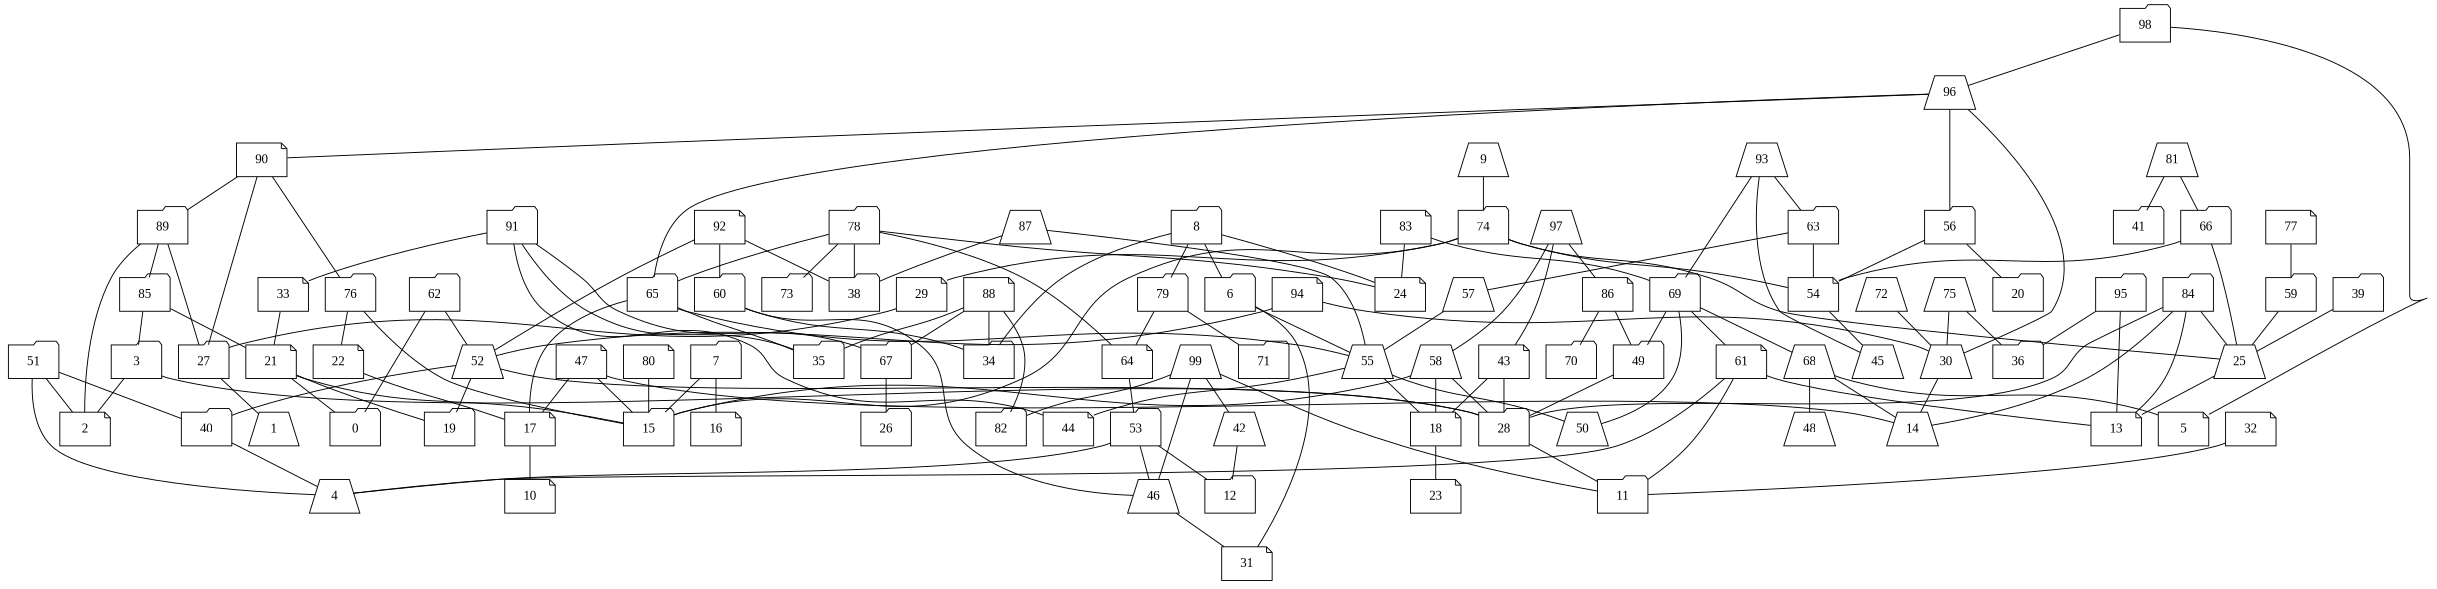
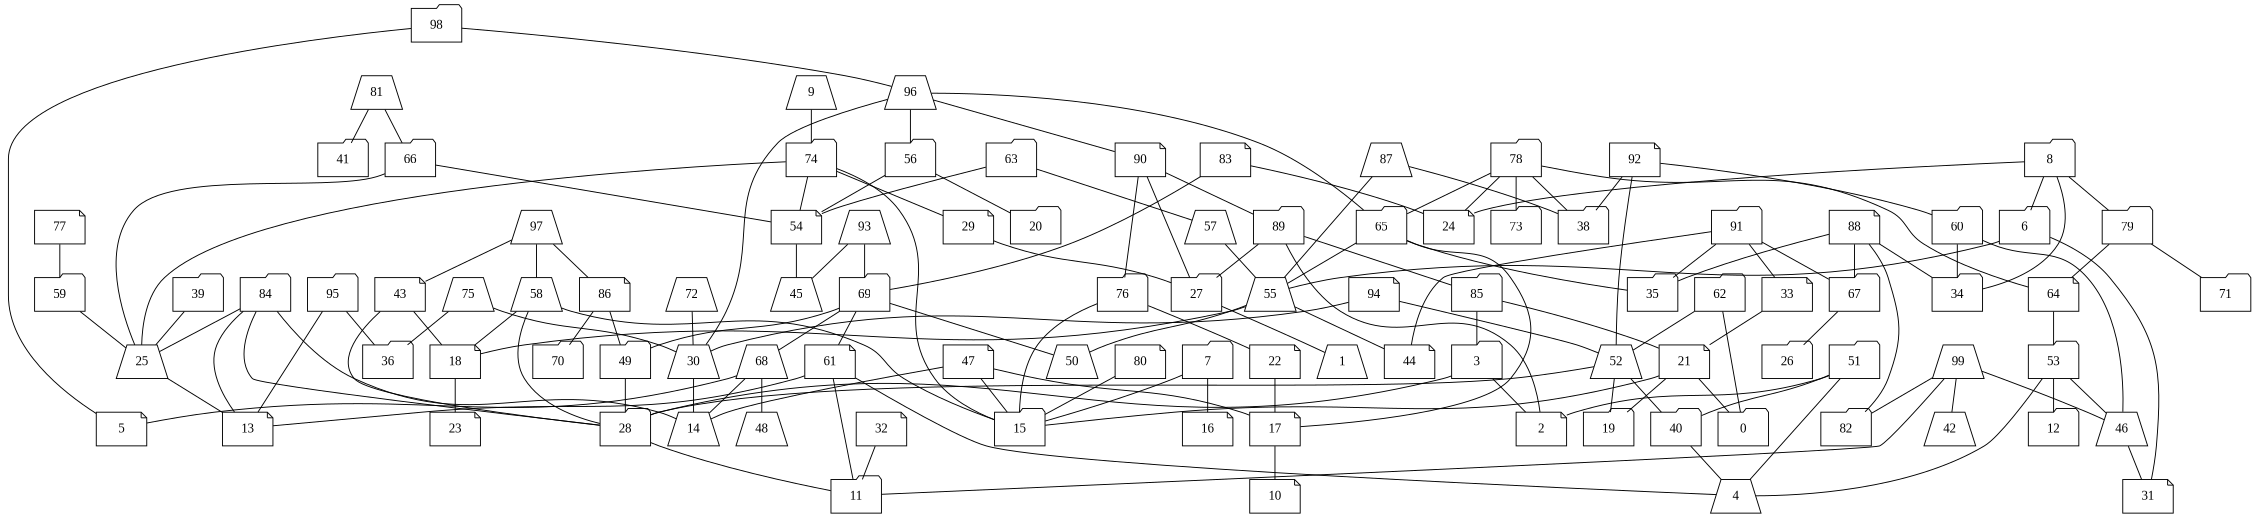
(1788, 194) -> none
(1235, 463) -> none
